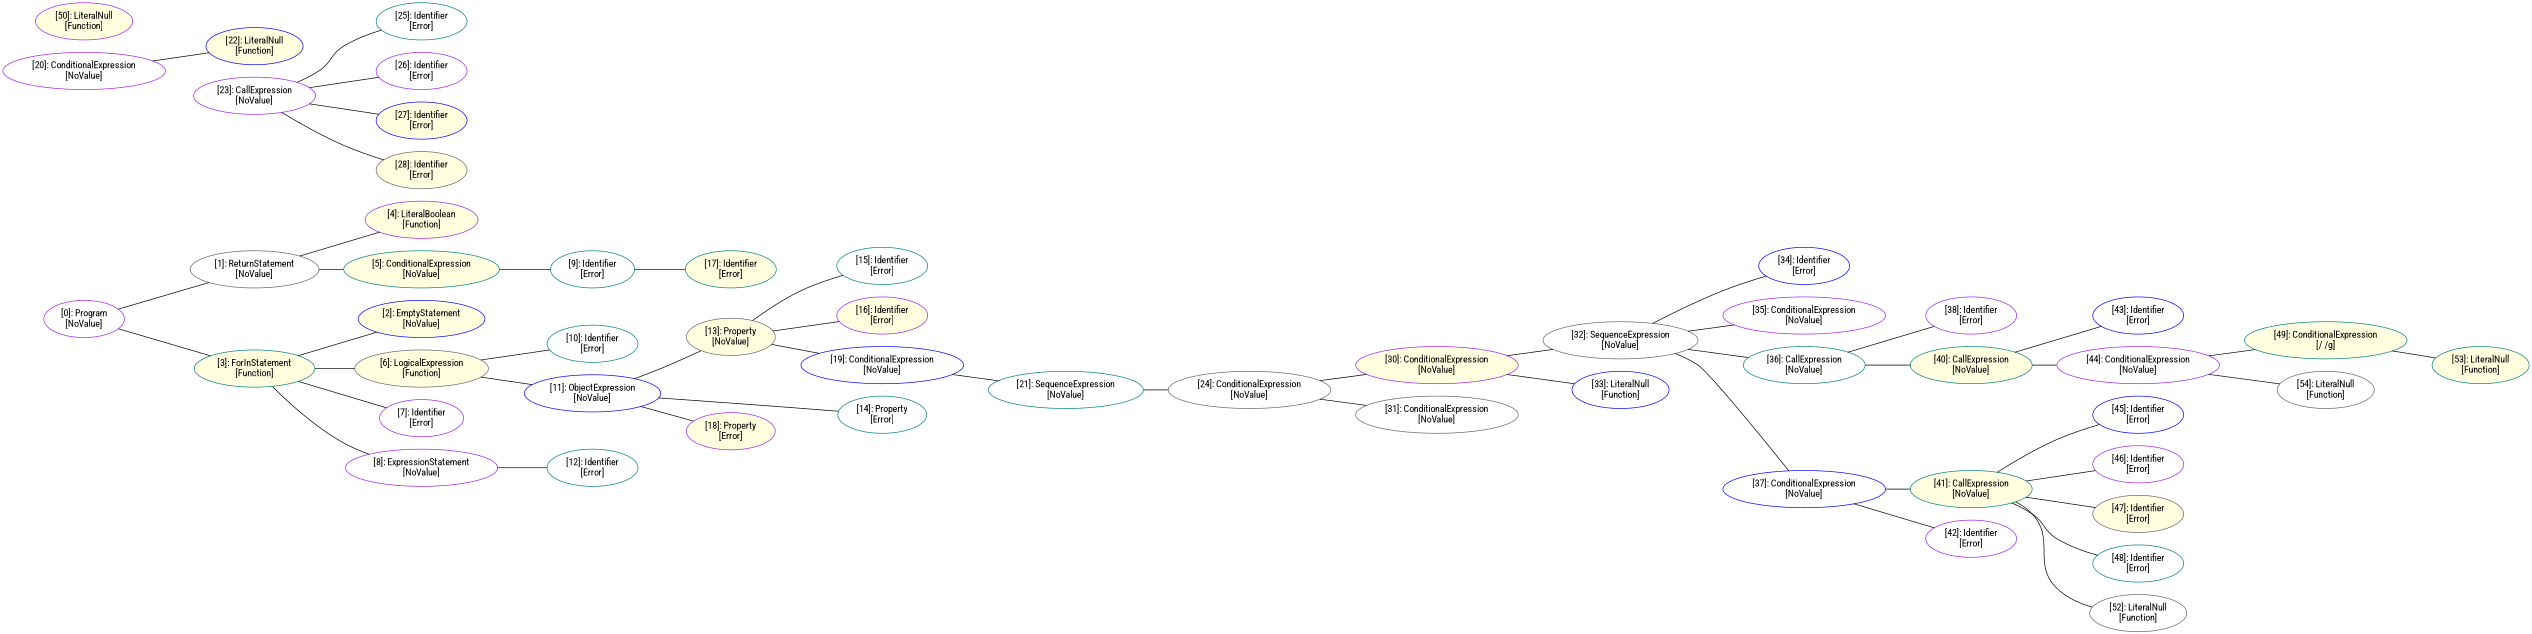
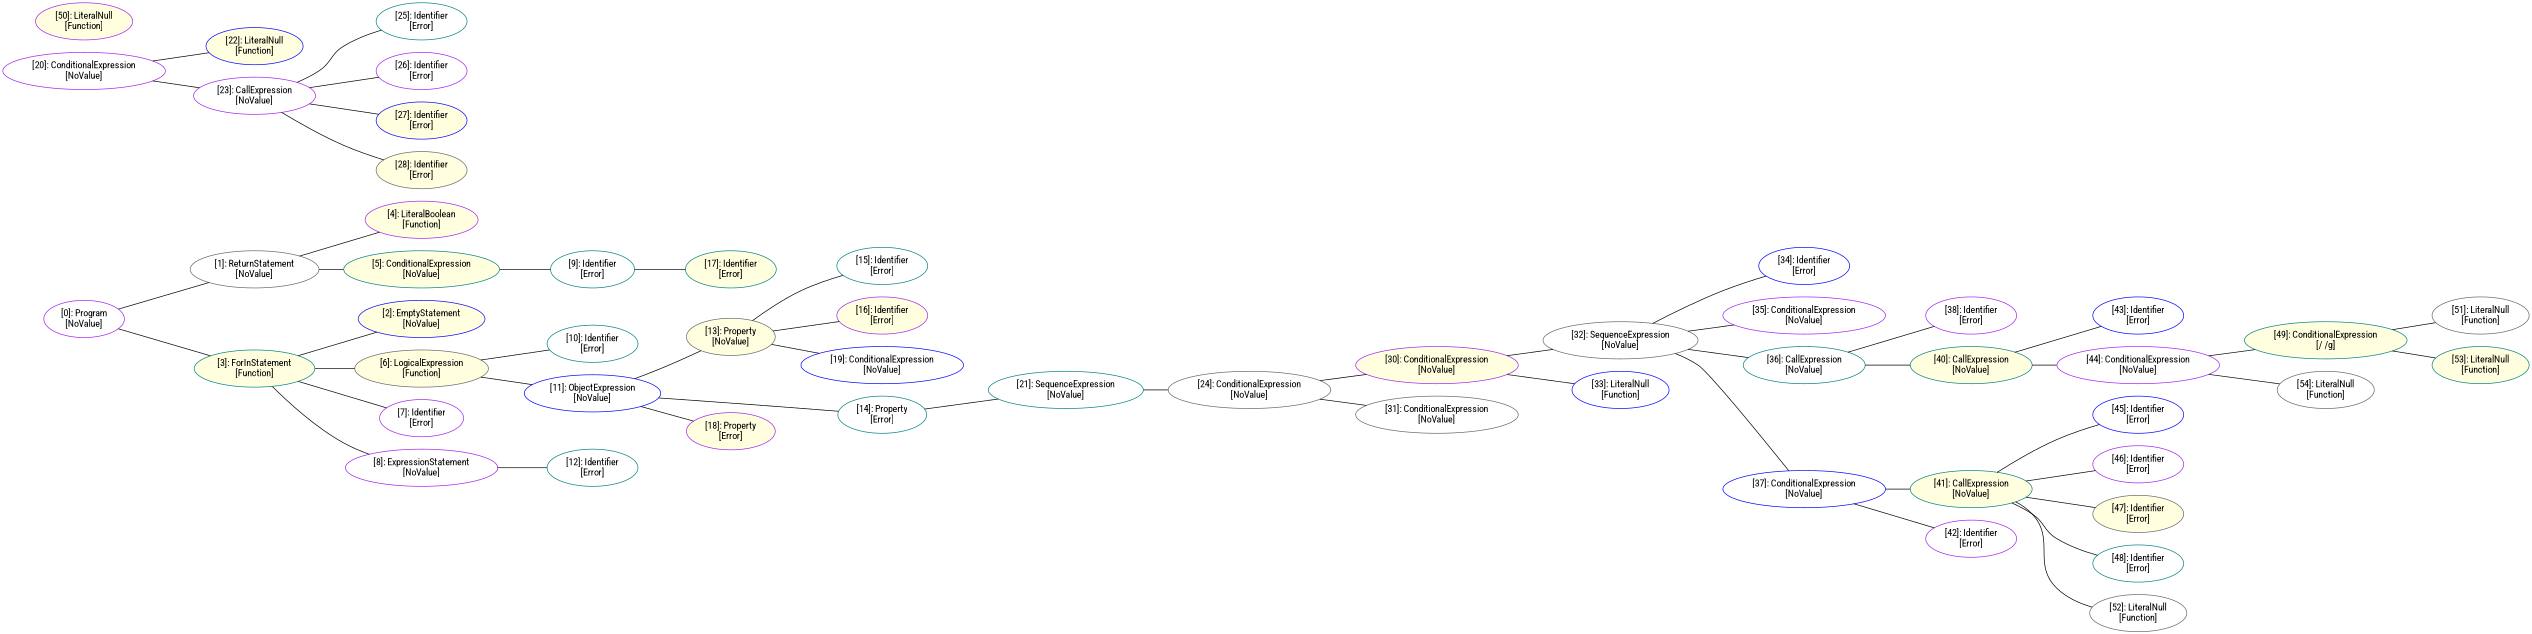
none -> (176, 84)
none -> (2481, 316)
(975, 378) -> (961, 404)
